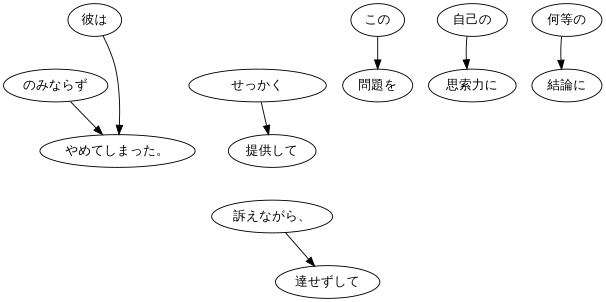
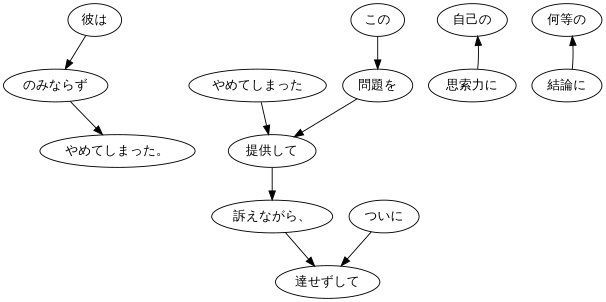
(466, 48) -> (478, 57)
(561, 48) -> (573, 57)
(117, 79) -> (78, 48)
(258, 86) -> (258, 86)
none -> (330, 115)
none -> (272, 179)
none -> (384, 217)
